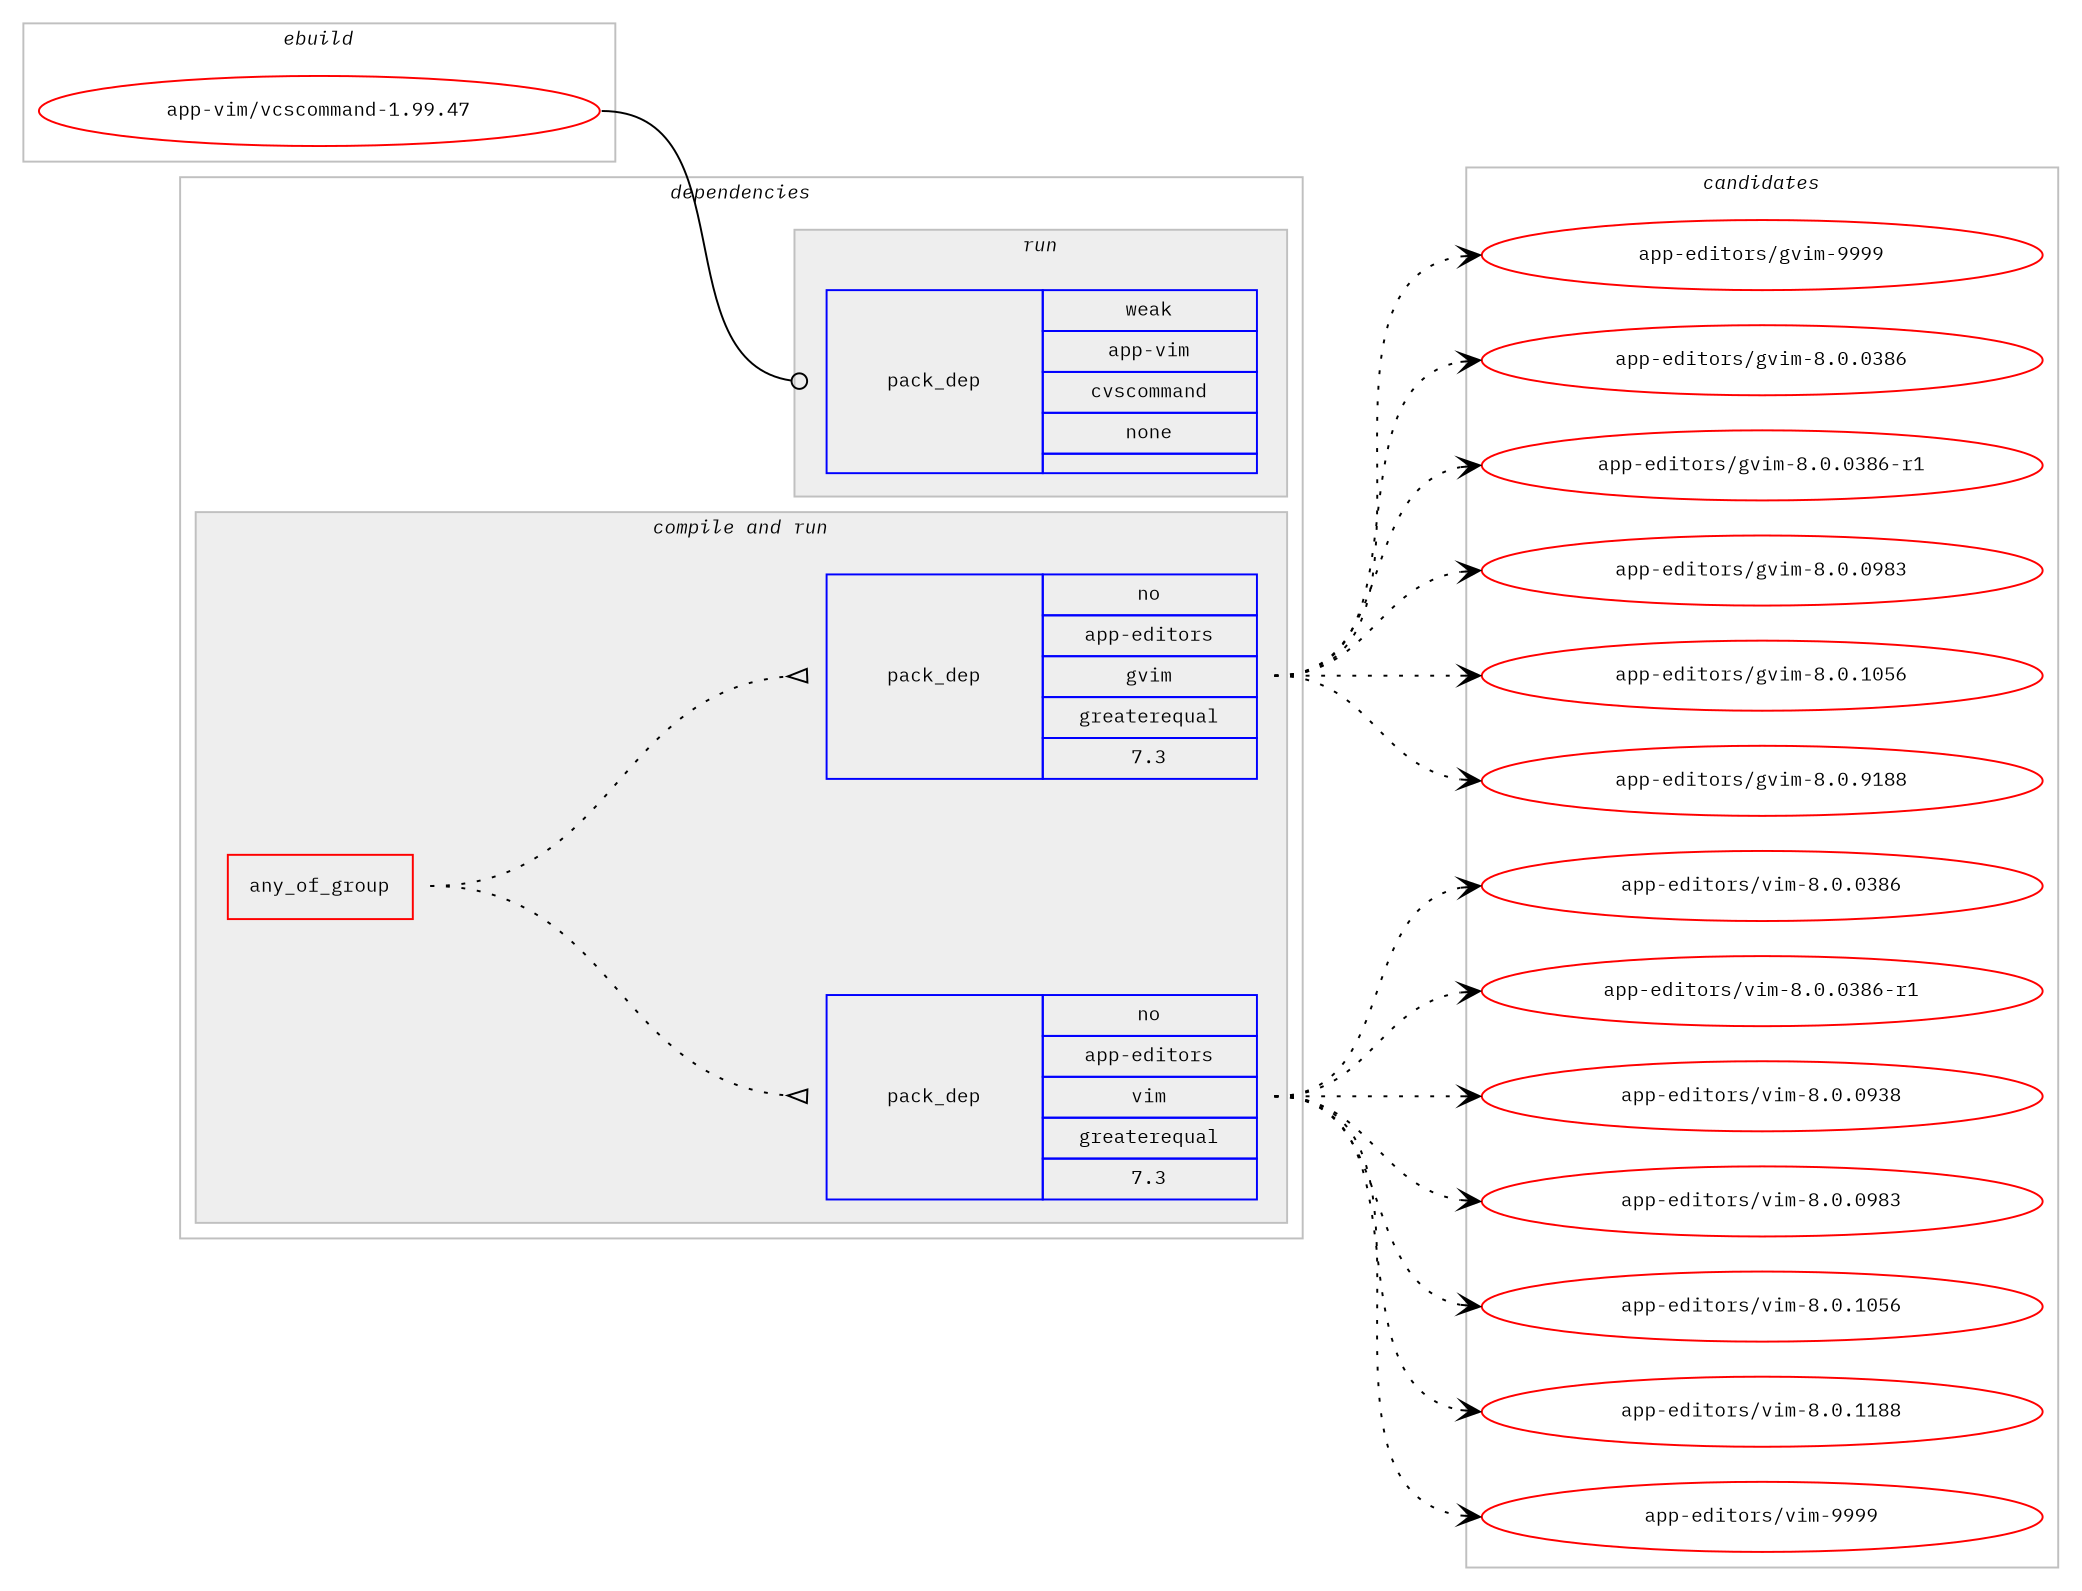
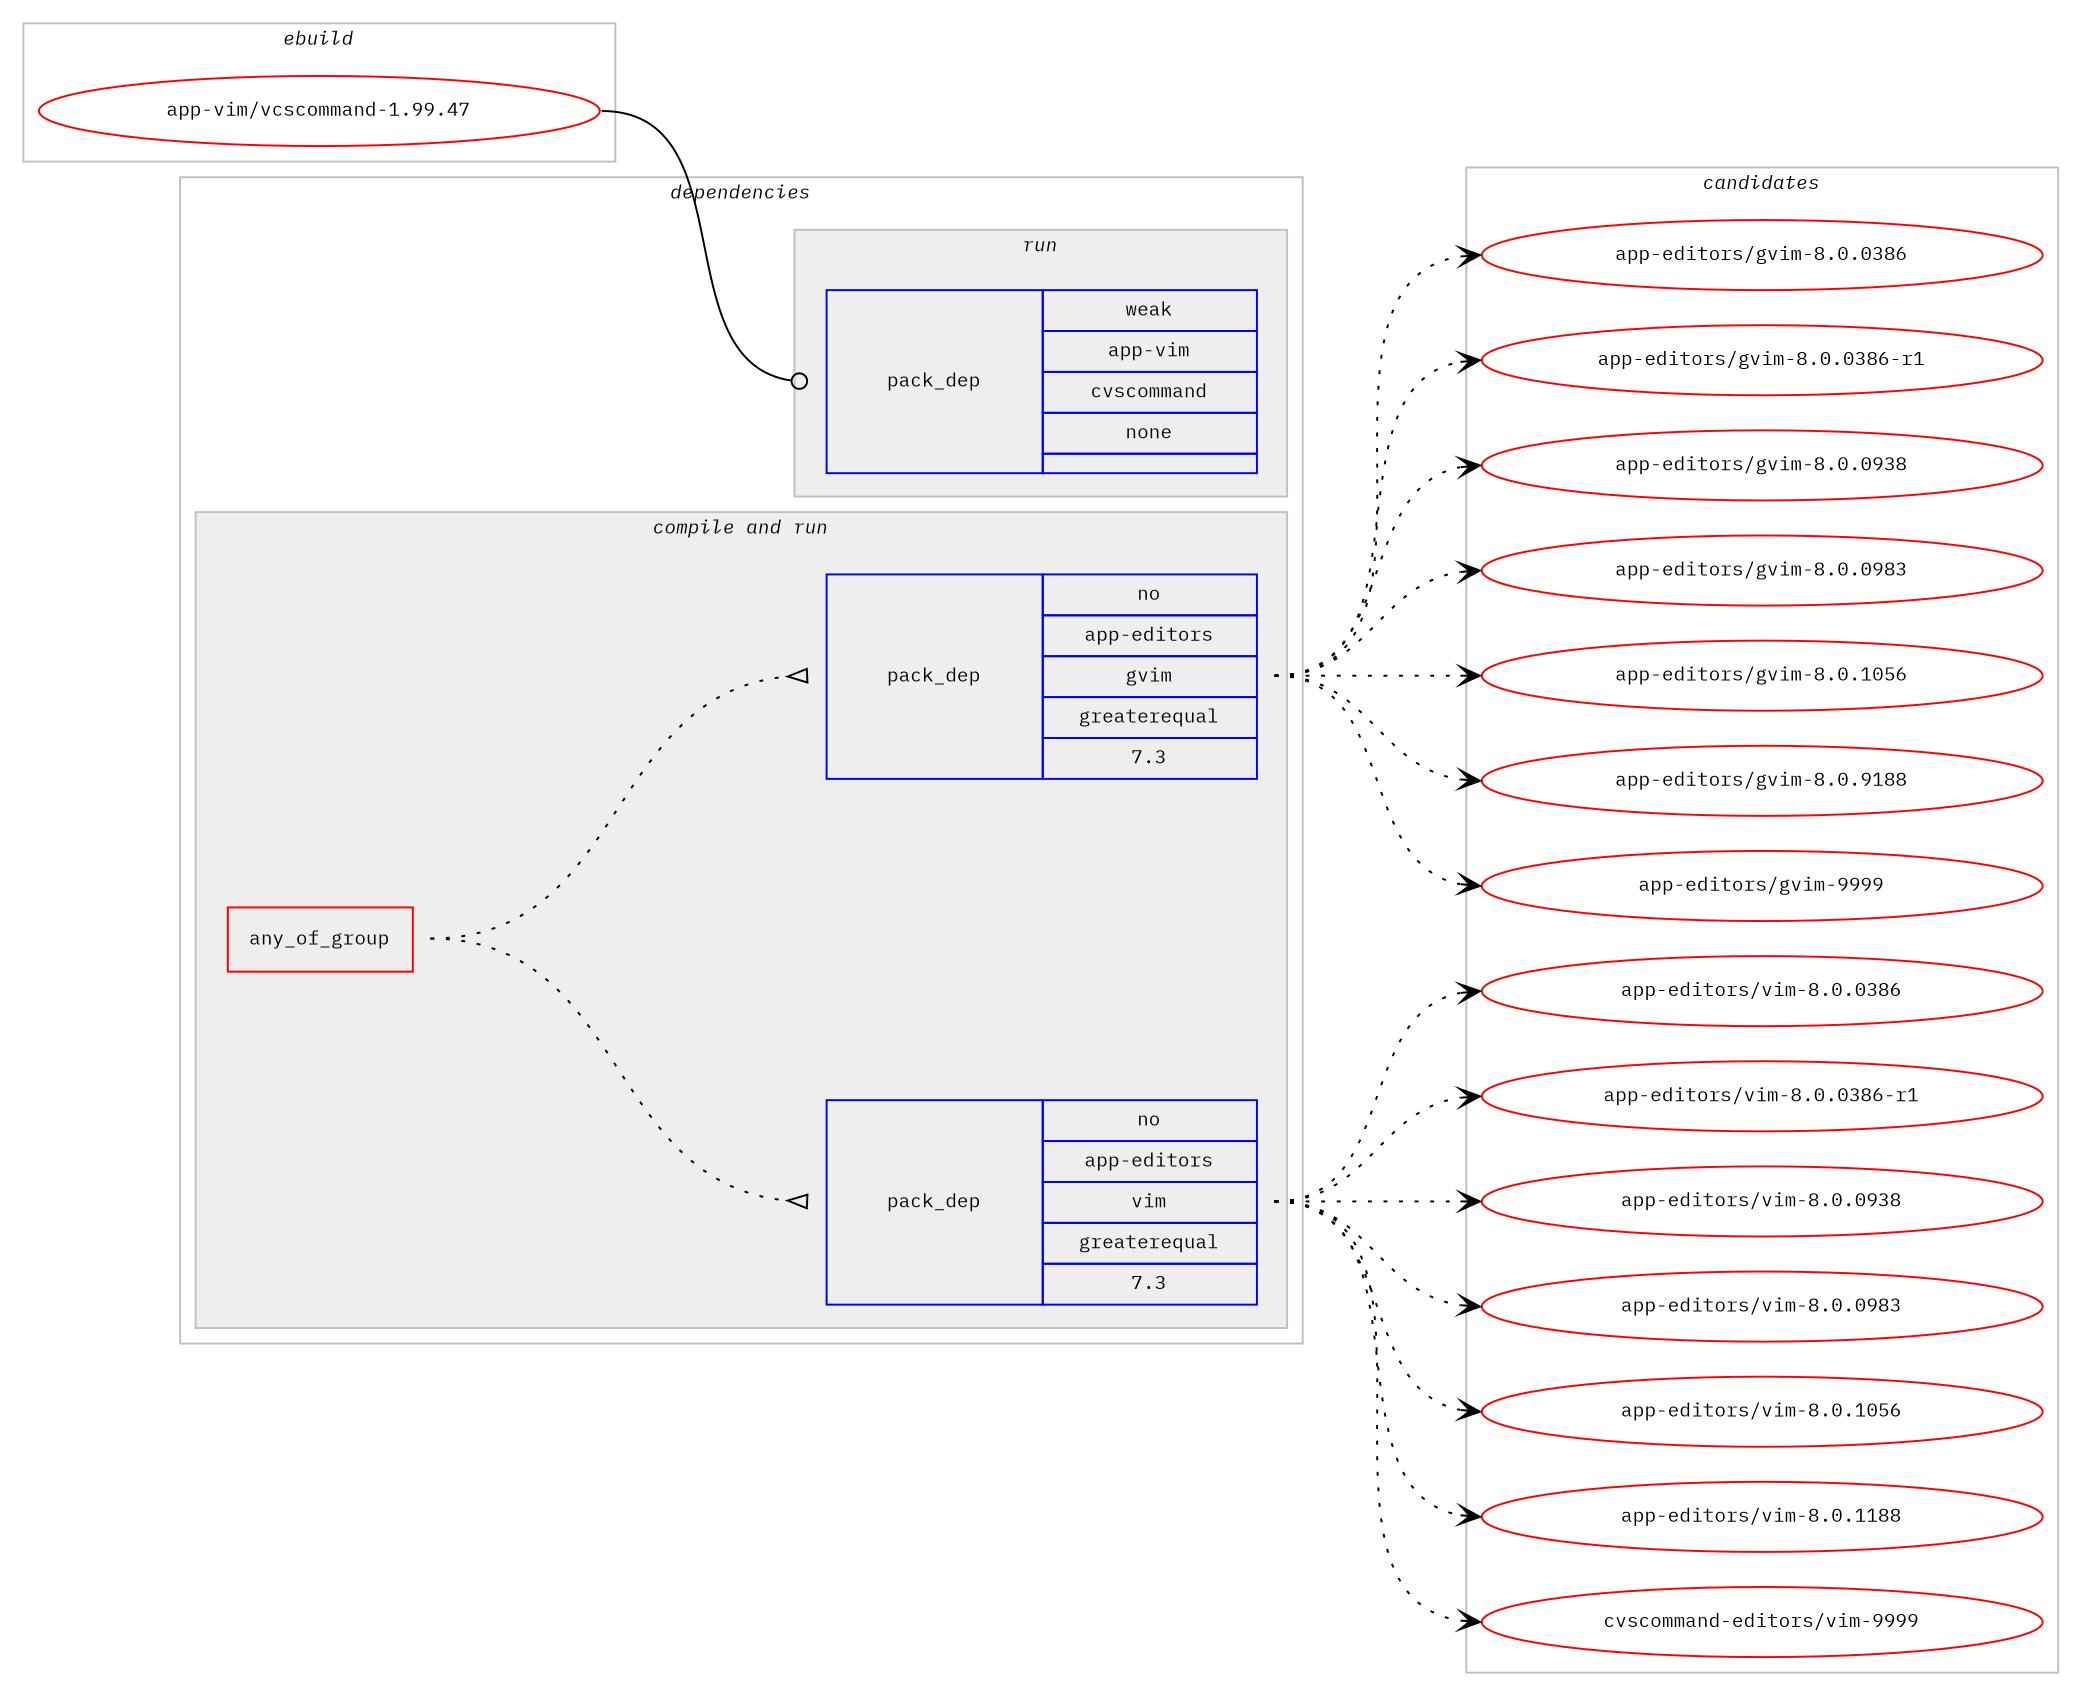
none -> (1762, 465)
(1762, 1517) -> (1762, 1622)
